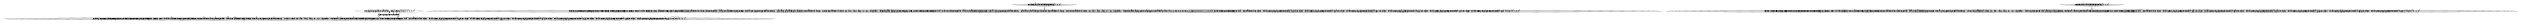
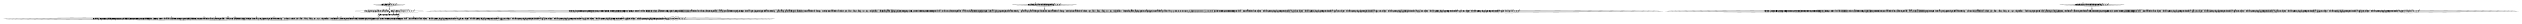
none -> (389, 5)
